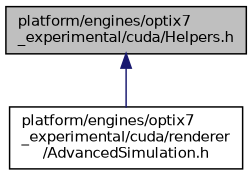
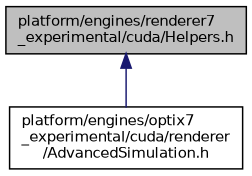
(126, 30) -> (126, 30)
